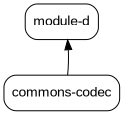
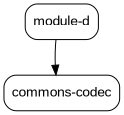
(68, 62) -> (55, 52)
